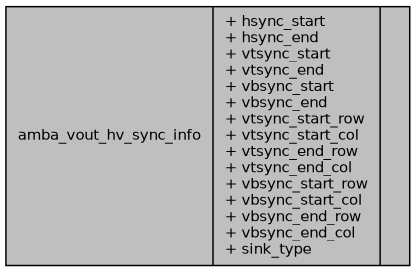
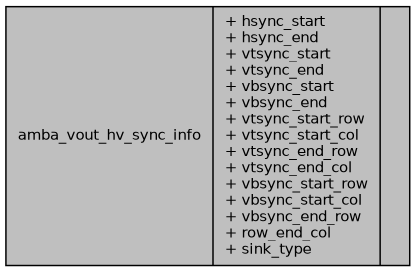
(291, 233) -> (279, 233)
